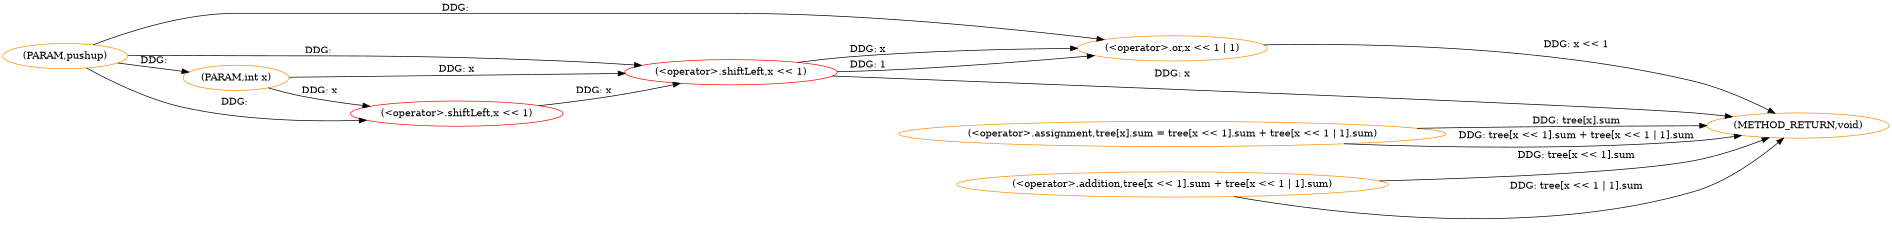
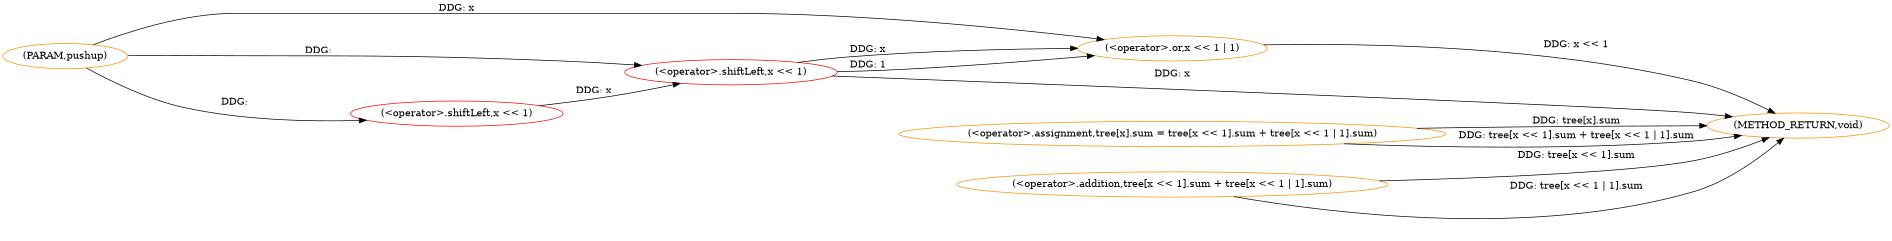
(457, 8) -> (457, 8)
(236, 78) -> none
